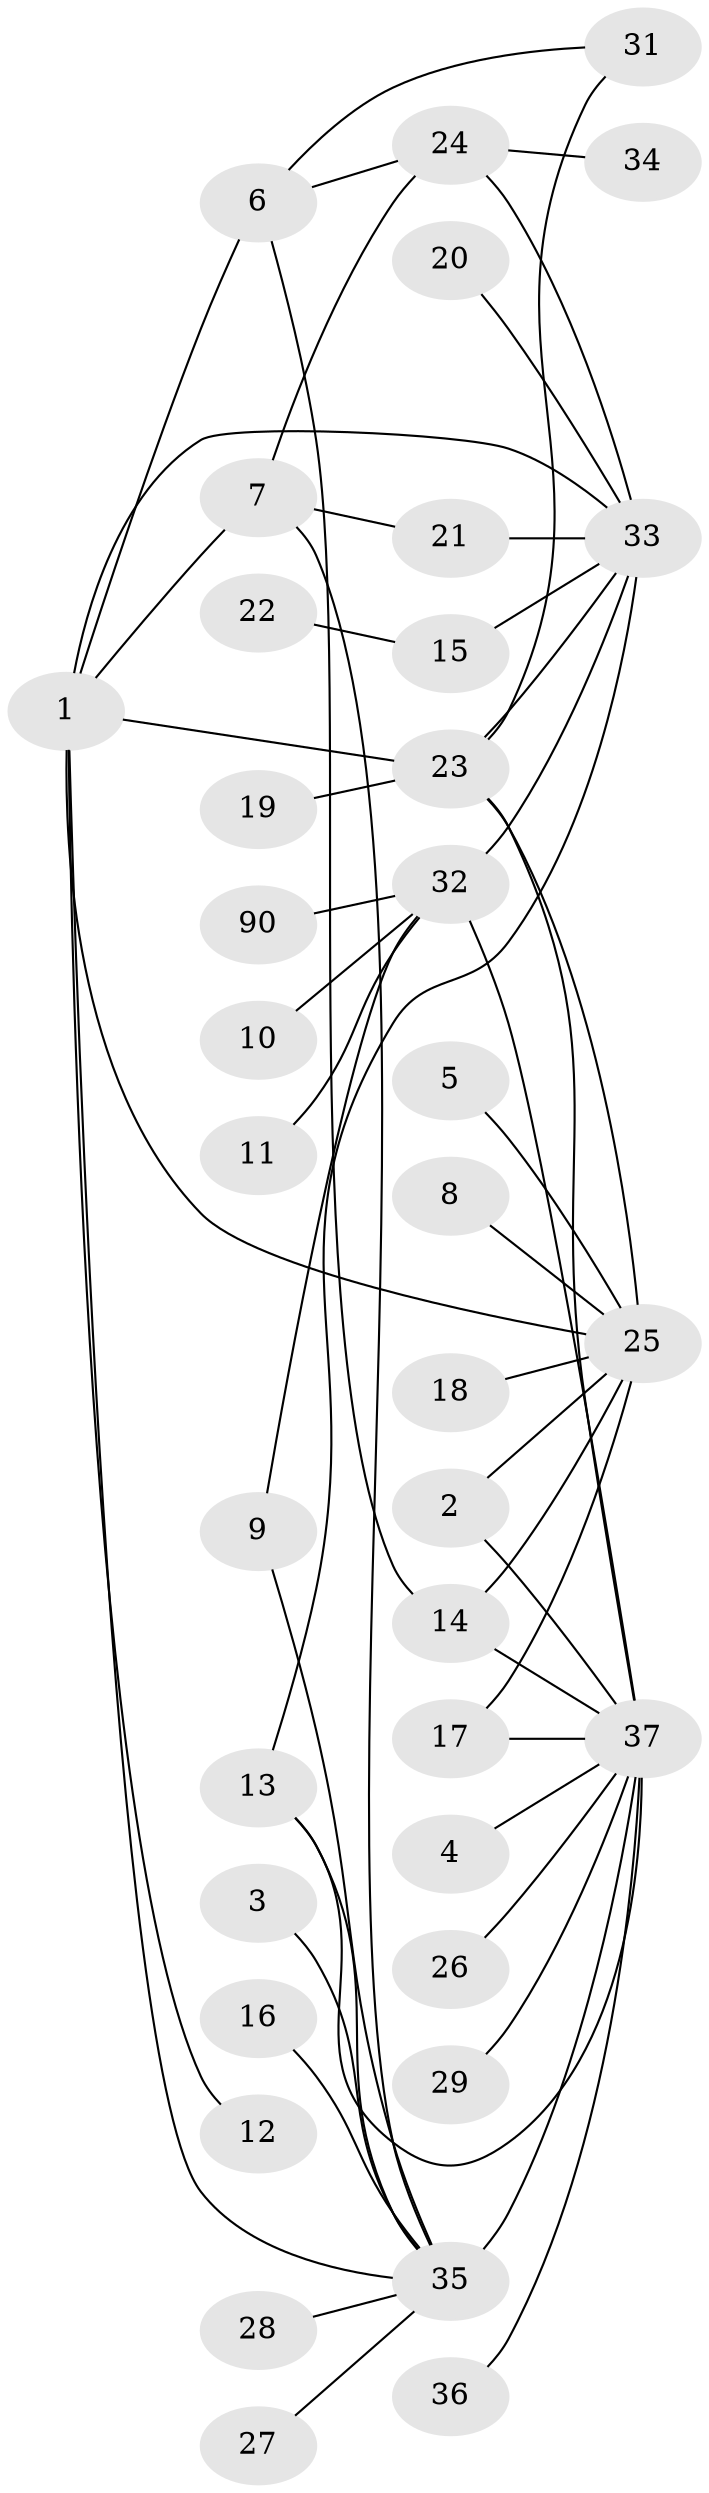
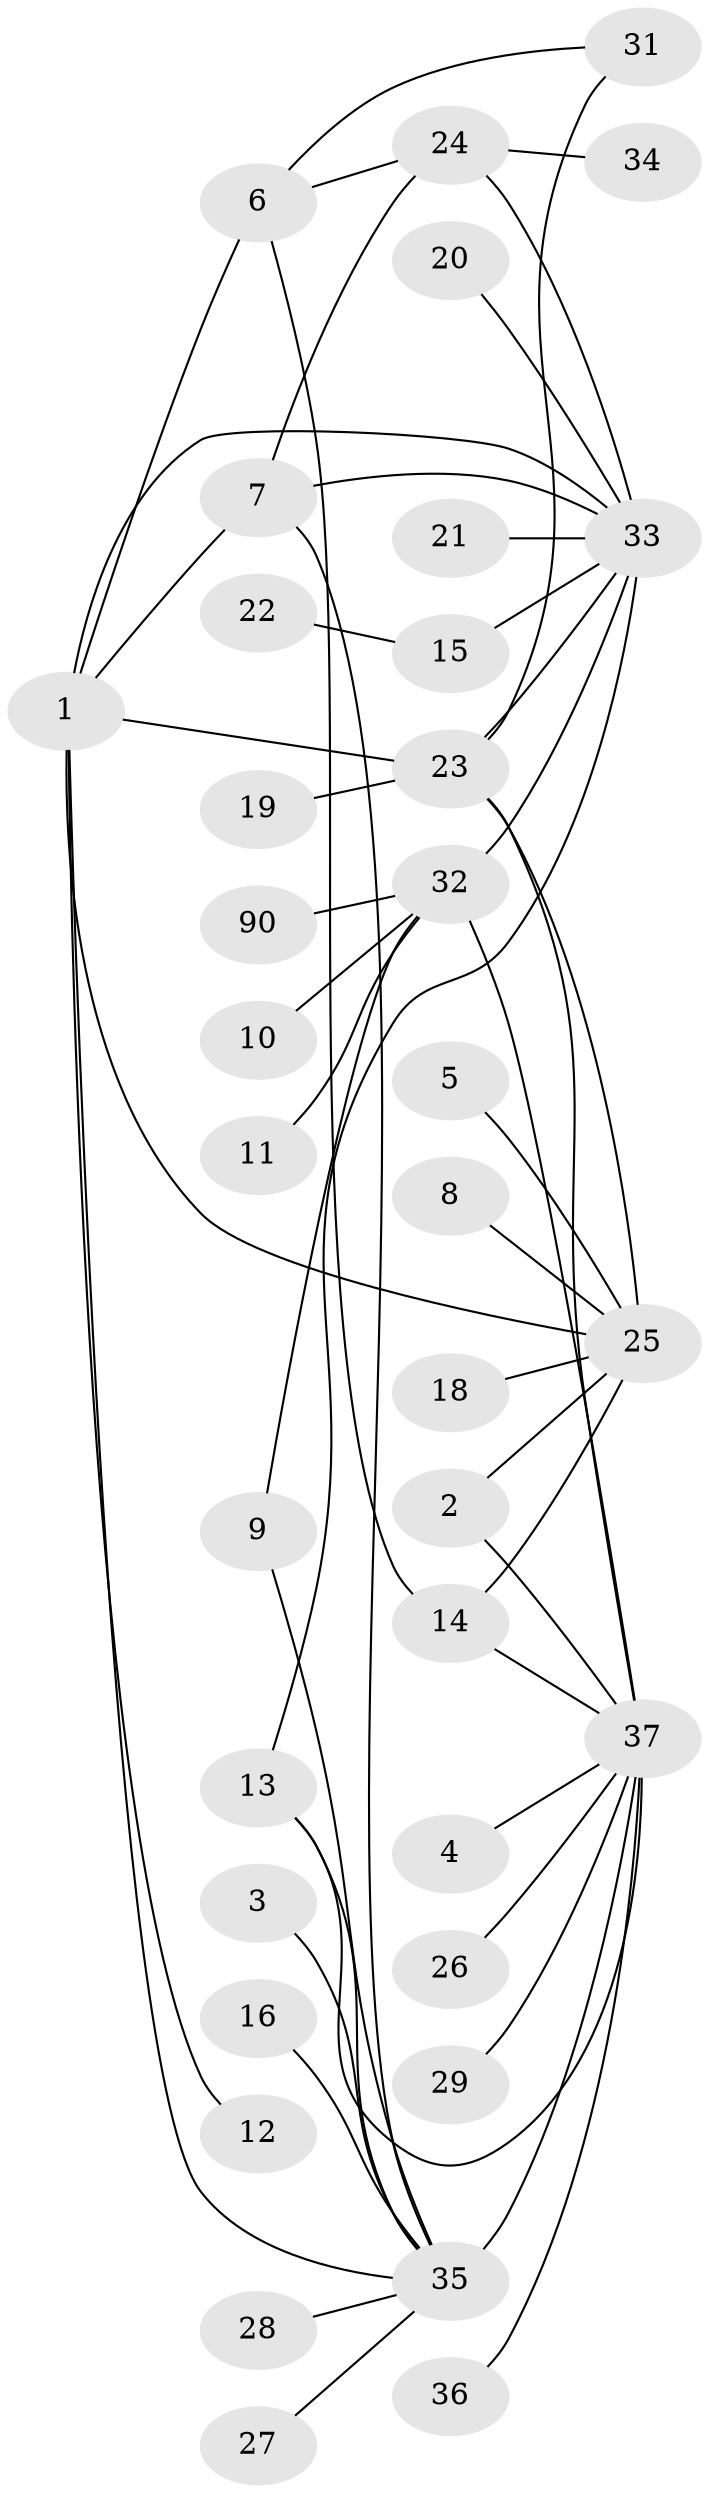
(355, 518) -> (458, 474)
(451, 1739) -> none
